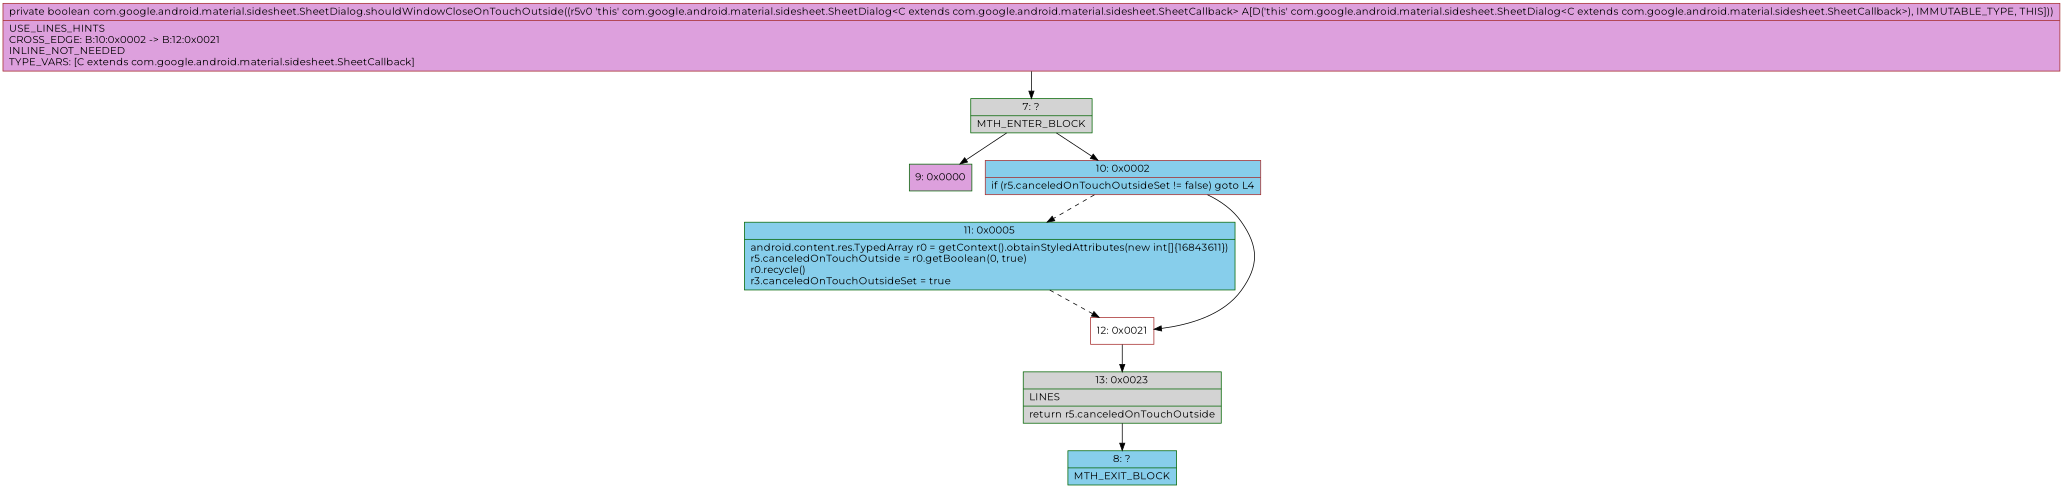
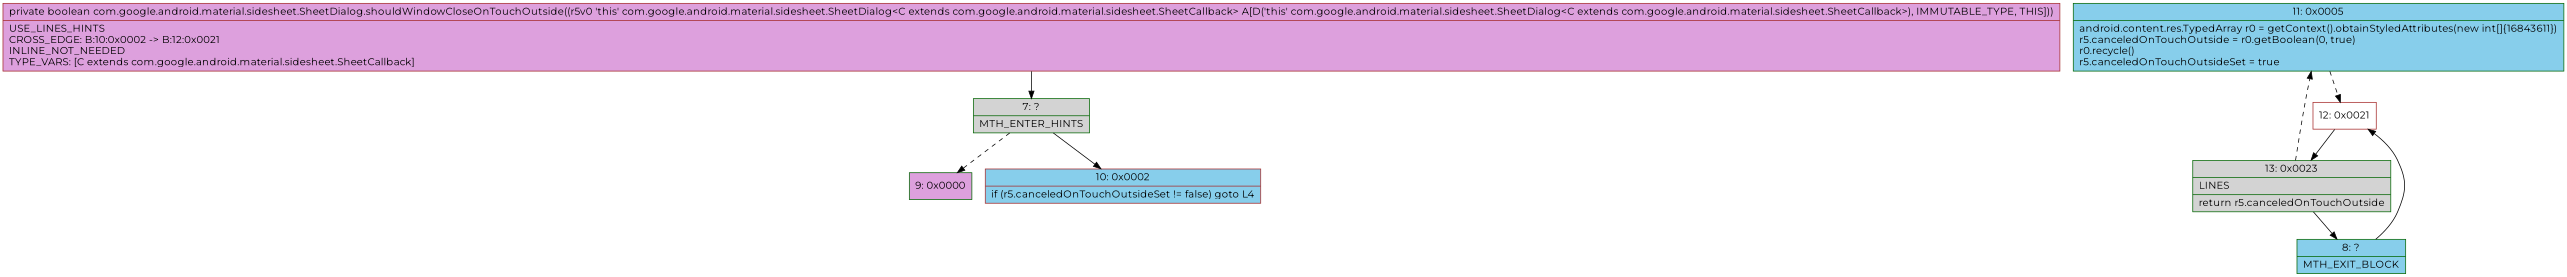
(1031, 124) -> (1031, 124)
(986, 146) -> (987, 151)
(1074, 207) -> (2302, 120)
(1248, 279) -> (2405, 186)
(851, 281) -> (2180, 62)
